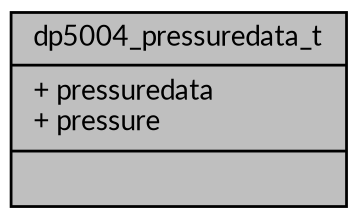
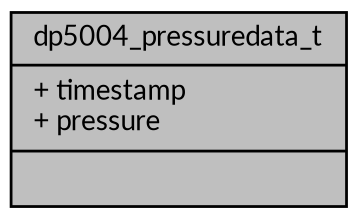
(125, 91) -> (110, 91)
